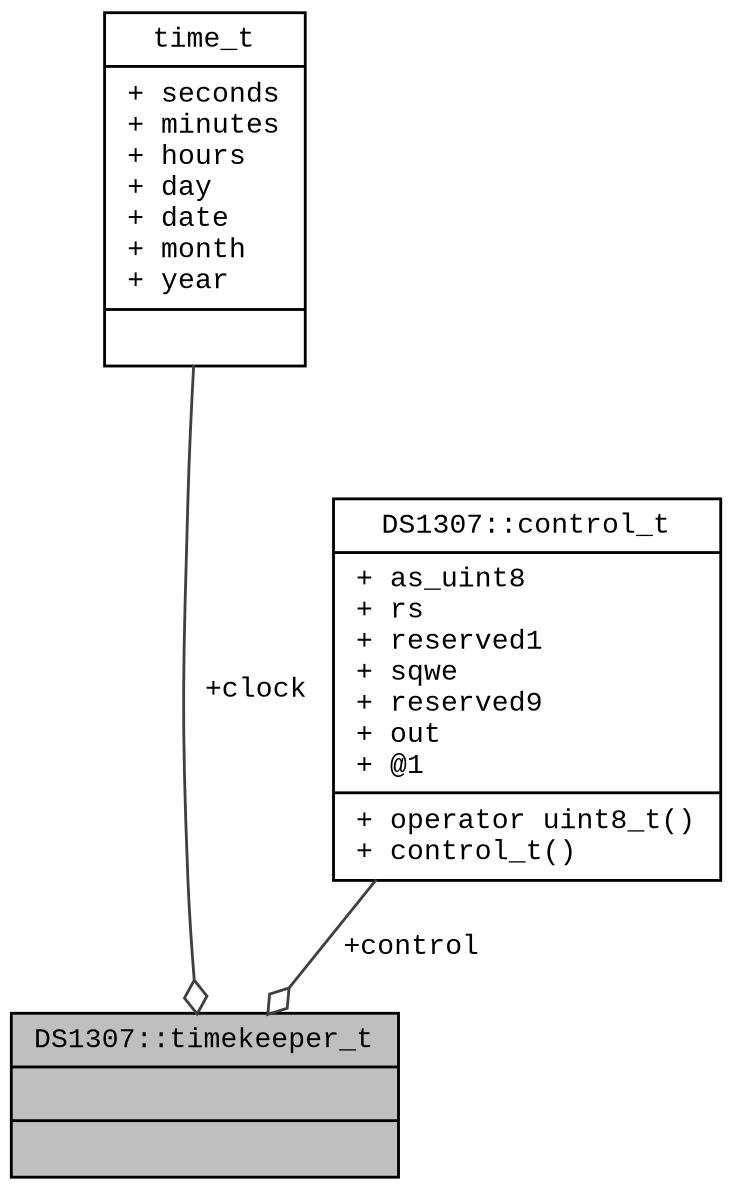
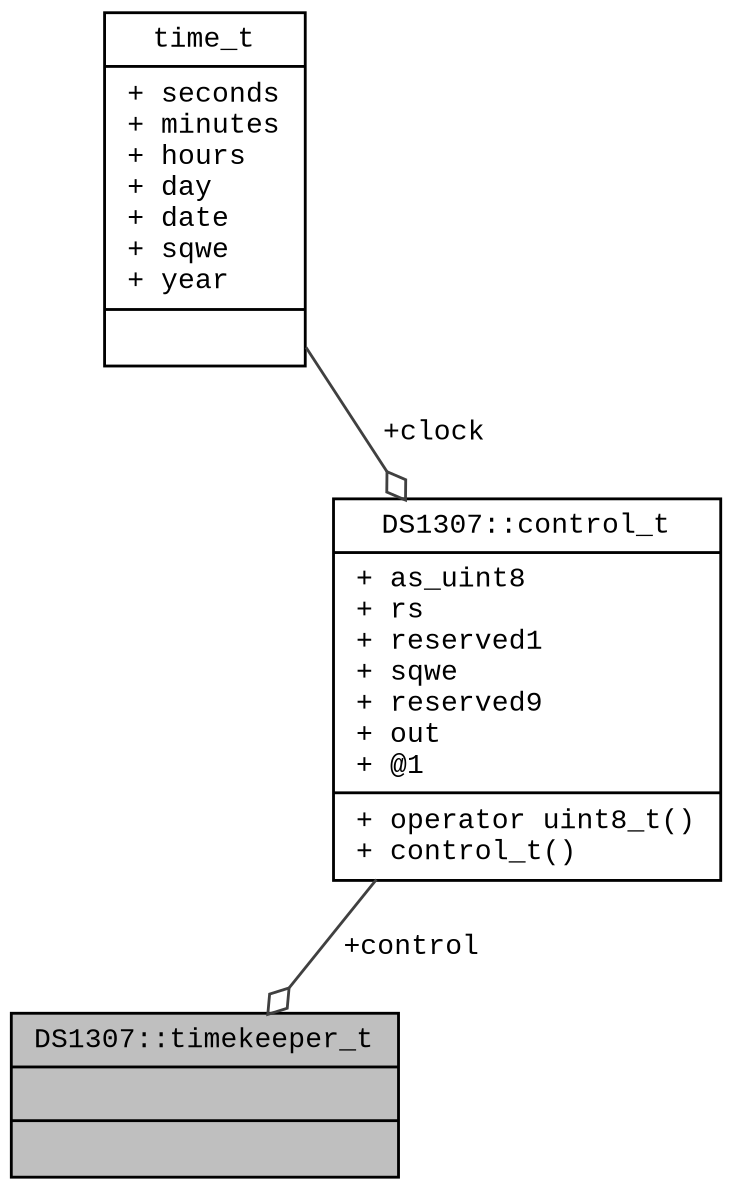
(188, 249) -> (179, 249)
(184, 672) -> (346, 409)
